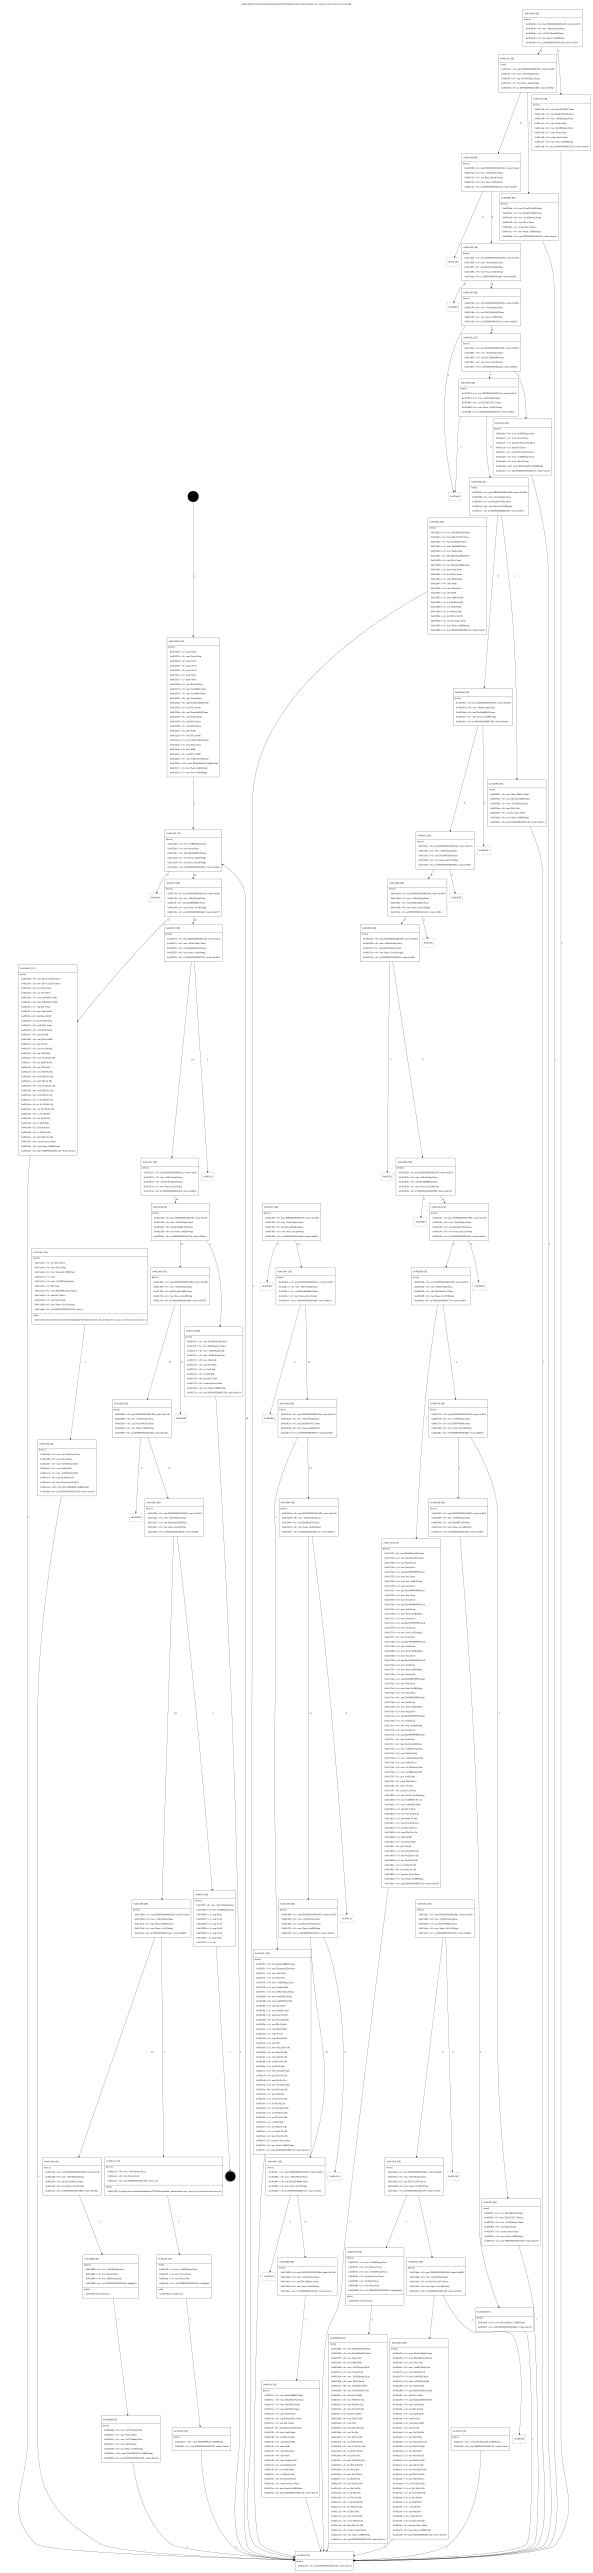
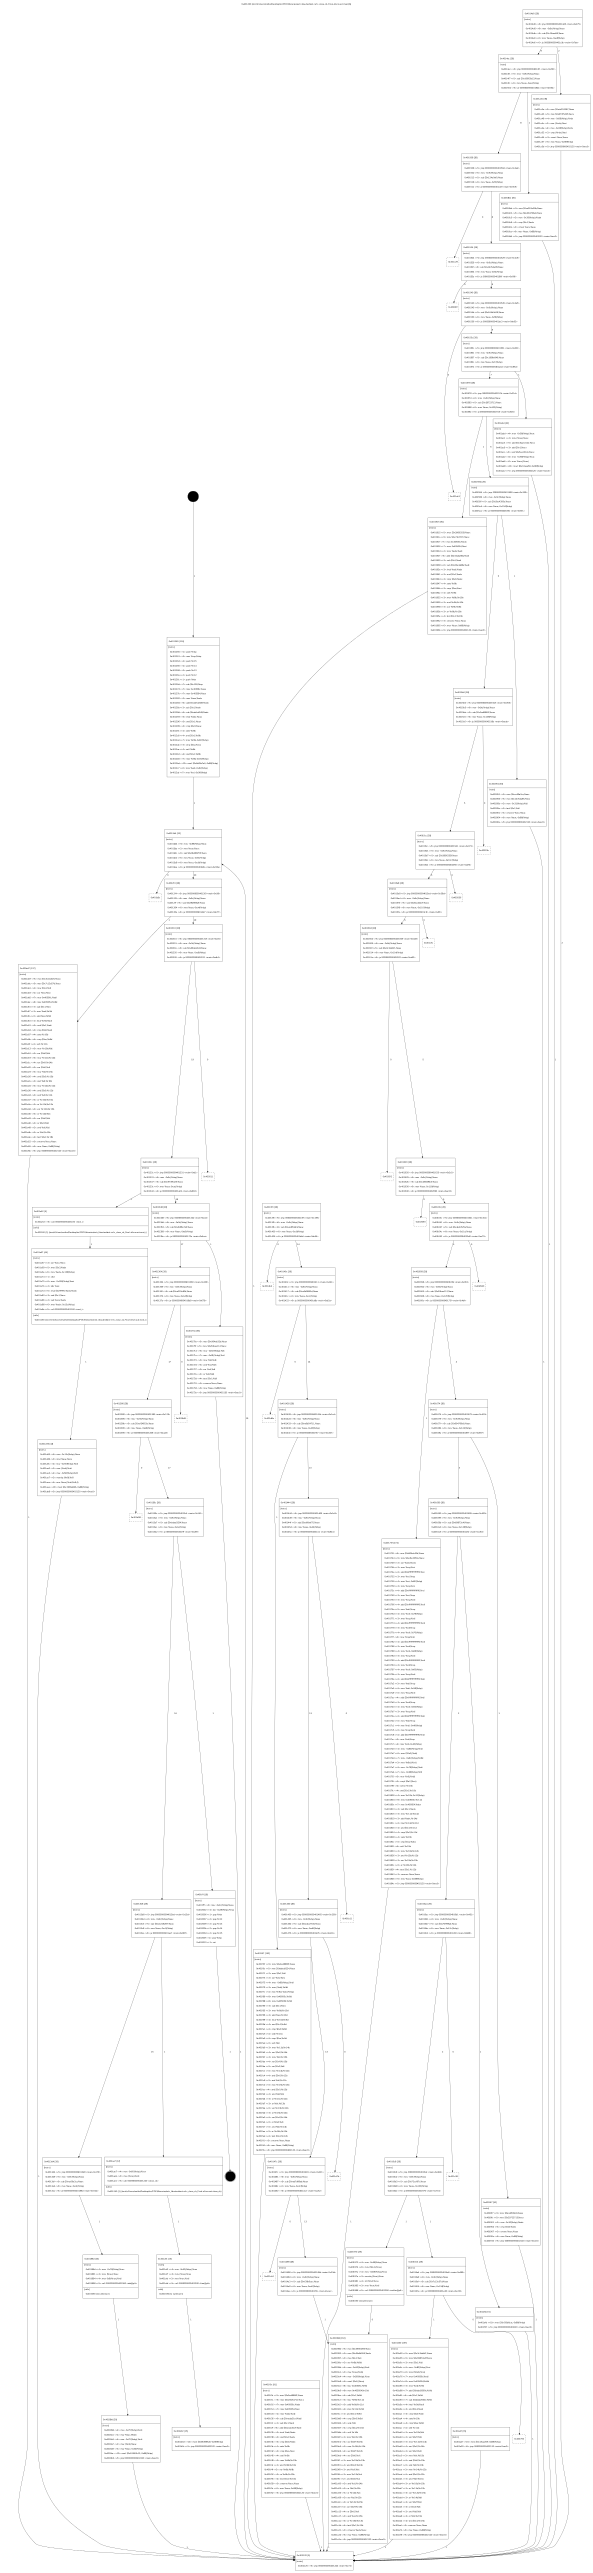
(457, 453) -> (470, 466)
none -> (90, 1222)
none -> (452, 1717)
(301, 2337) -> (321, 2319)
(221, 2531) -> none
